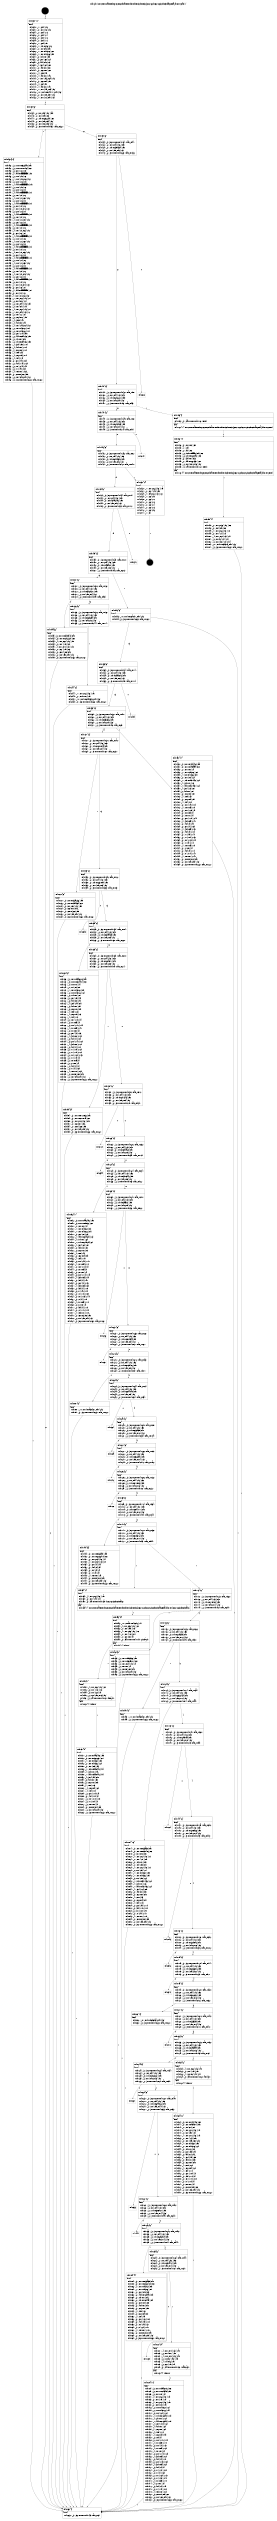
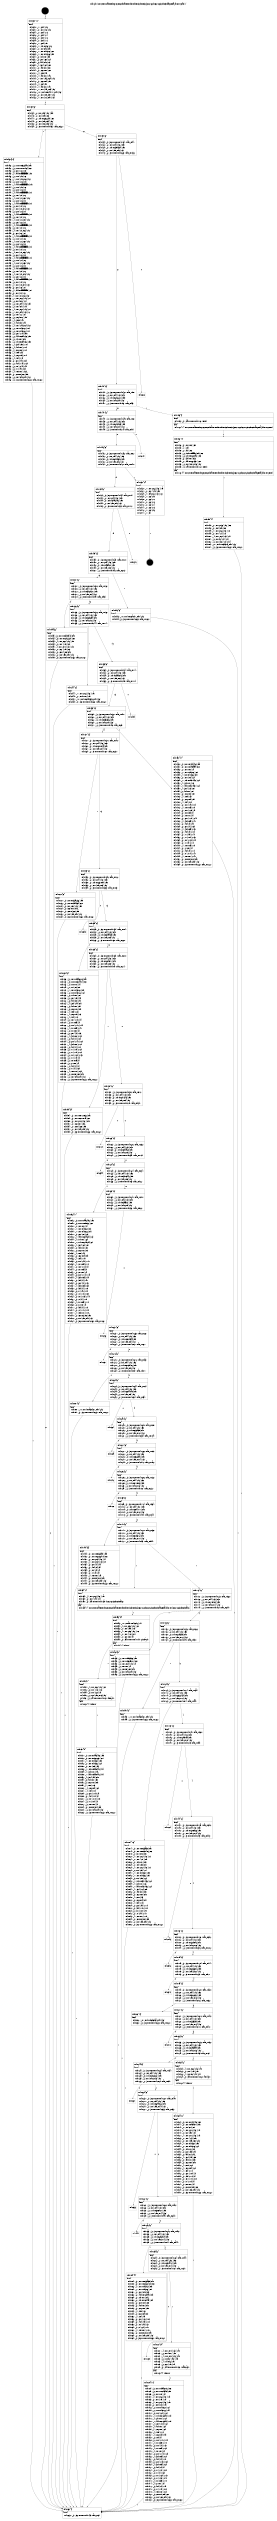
(125, 641) -> (103, 644)
(127, 1268) -> none
